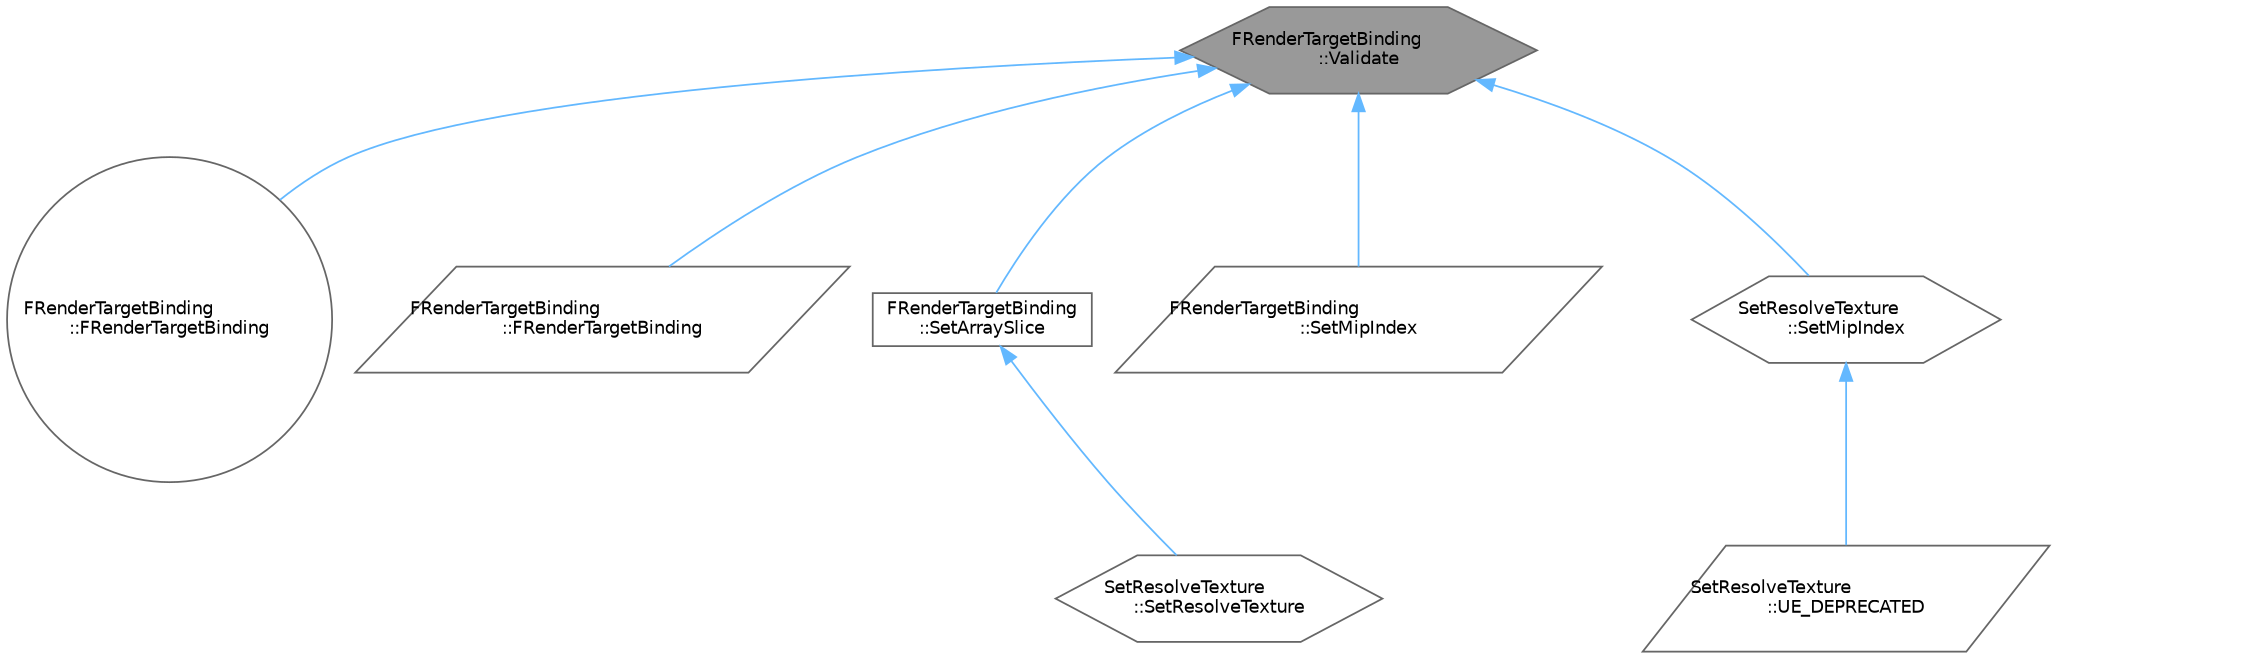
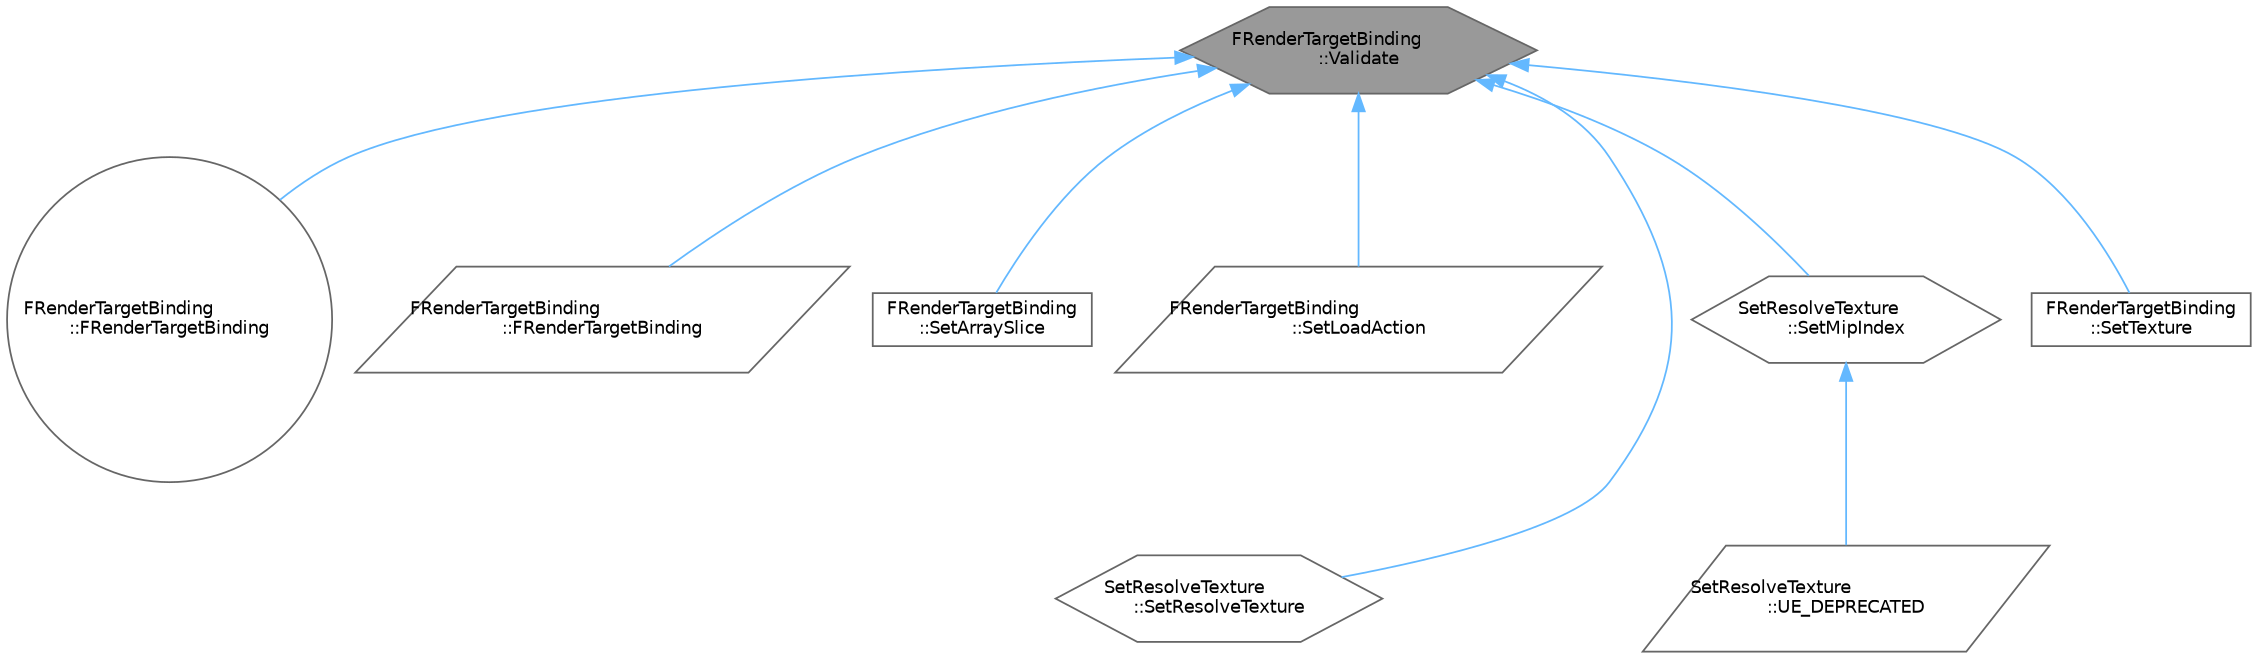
(1359, 320) -> (1359, 320)
none -> (2141, 320)
(1090, 461) -> (1658, 397)
